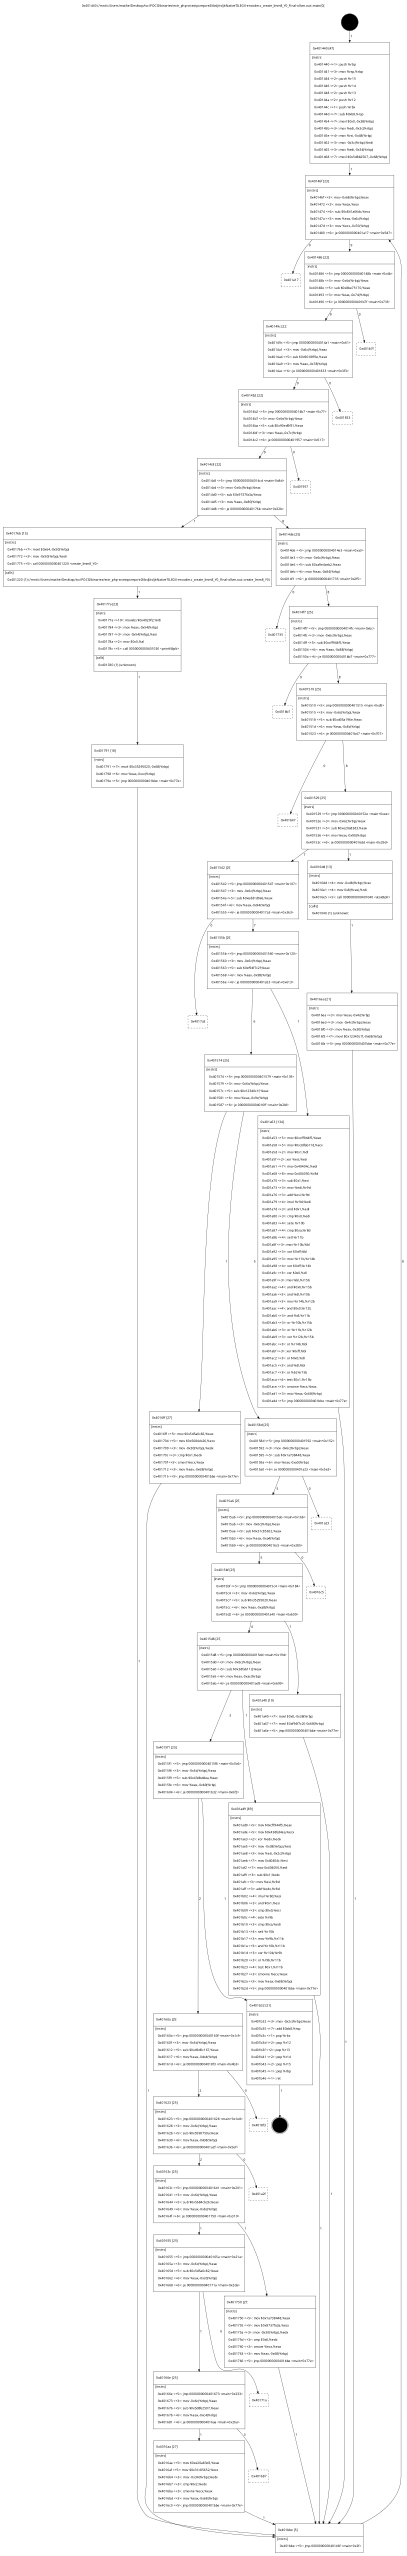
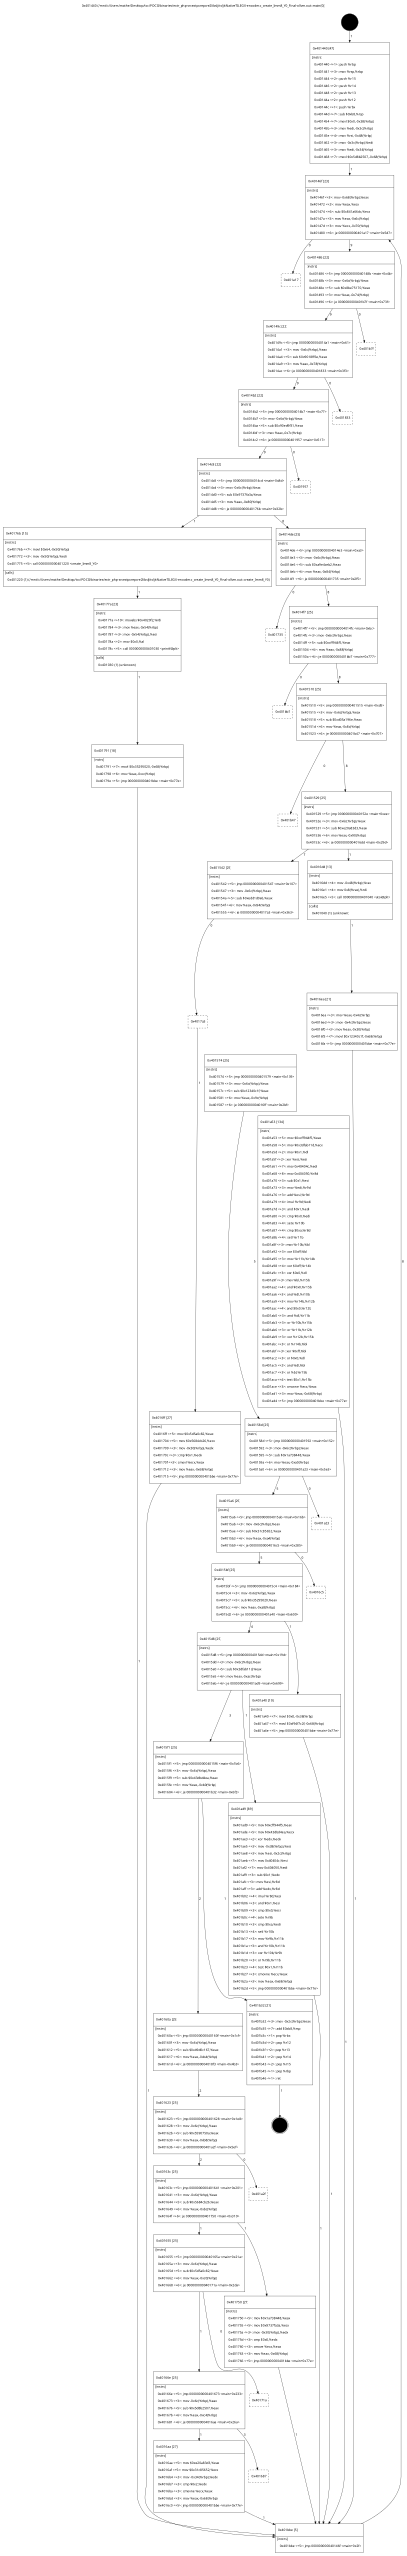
(253, 960) -> none
(205, 1260) -> (196, 1219)
(258, 2125) -> none
